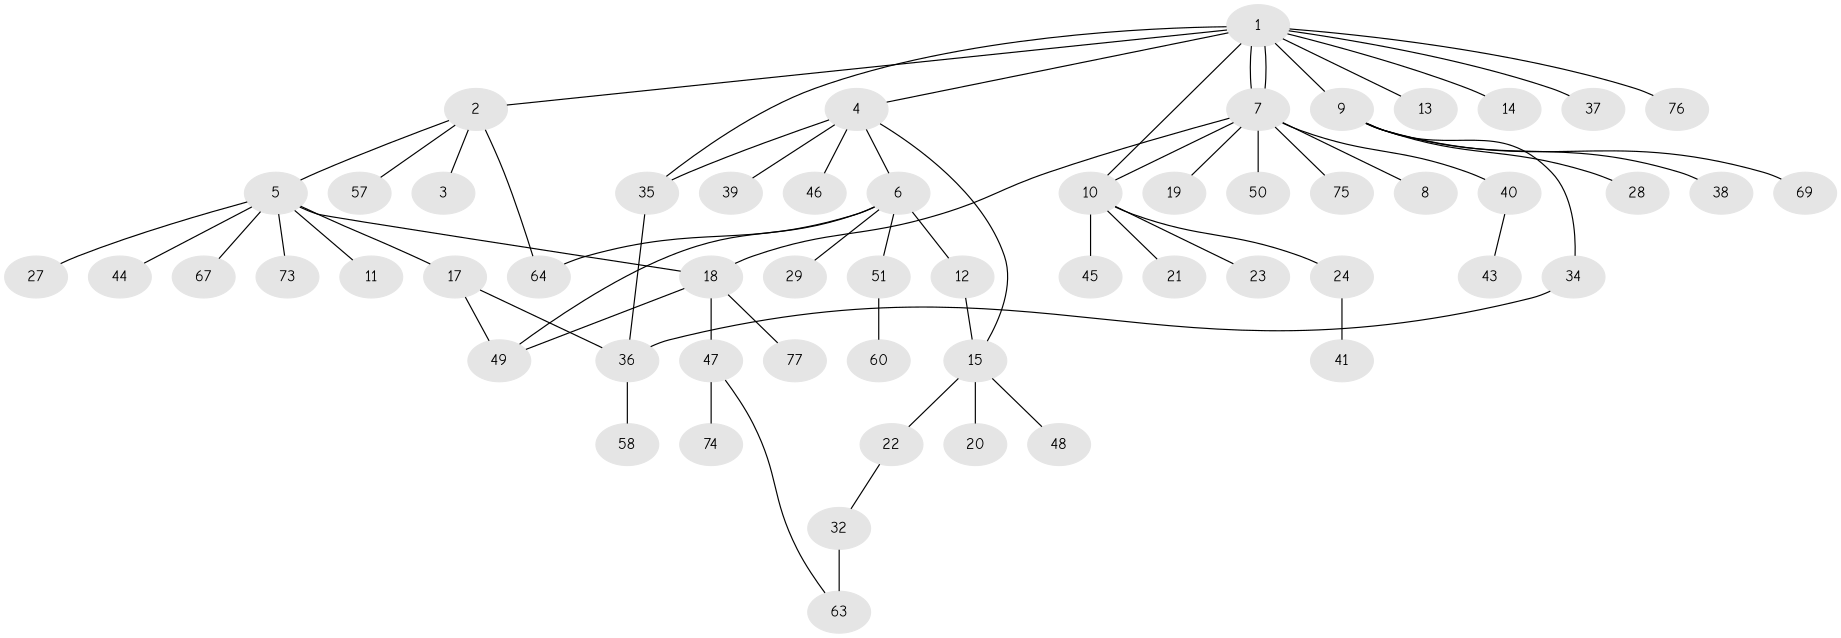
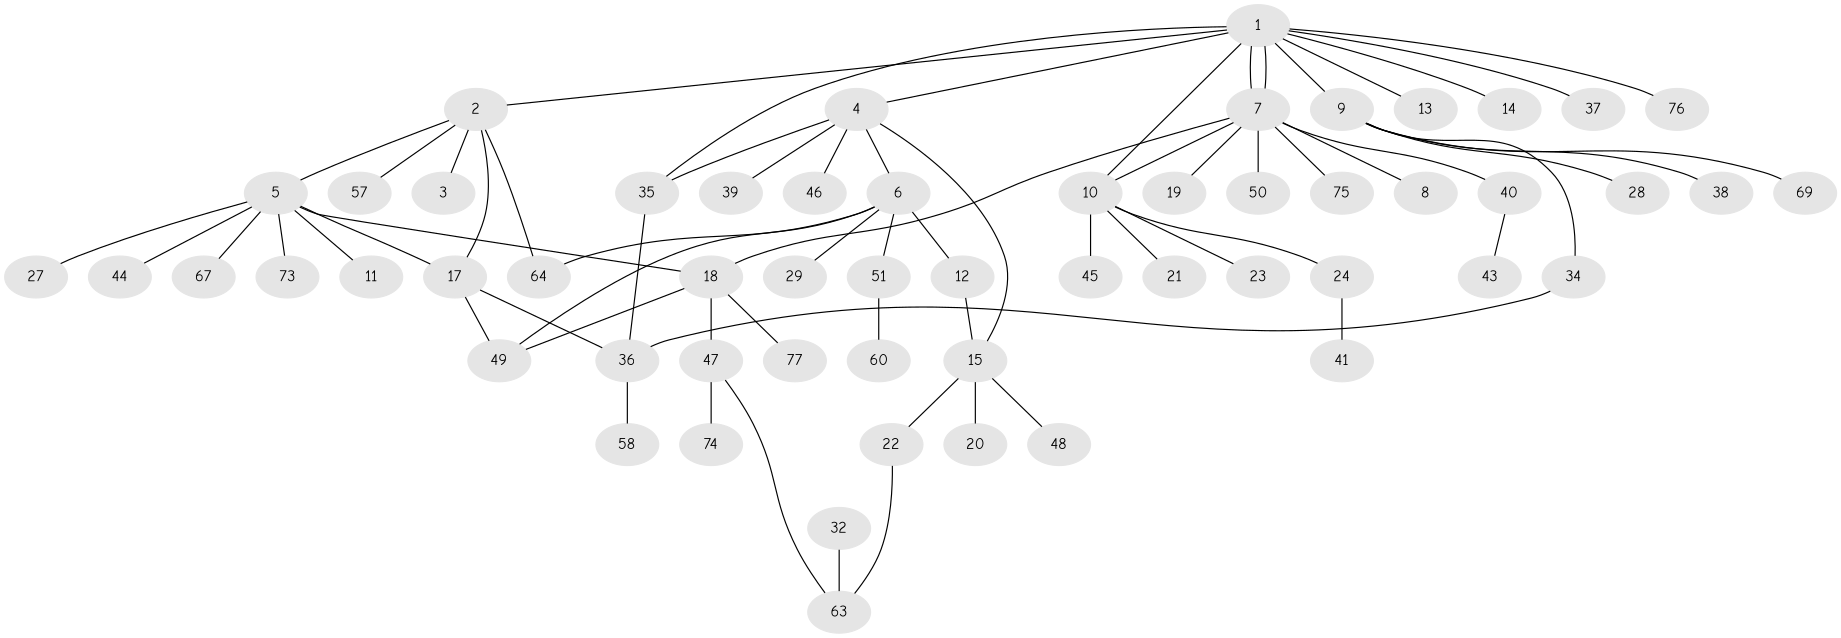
none -> (488, 196)
(865, 487) -> (886, 534)
